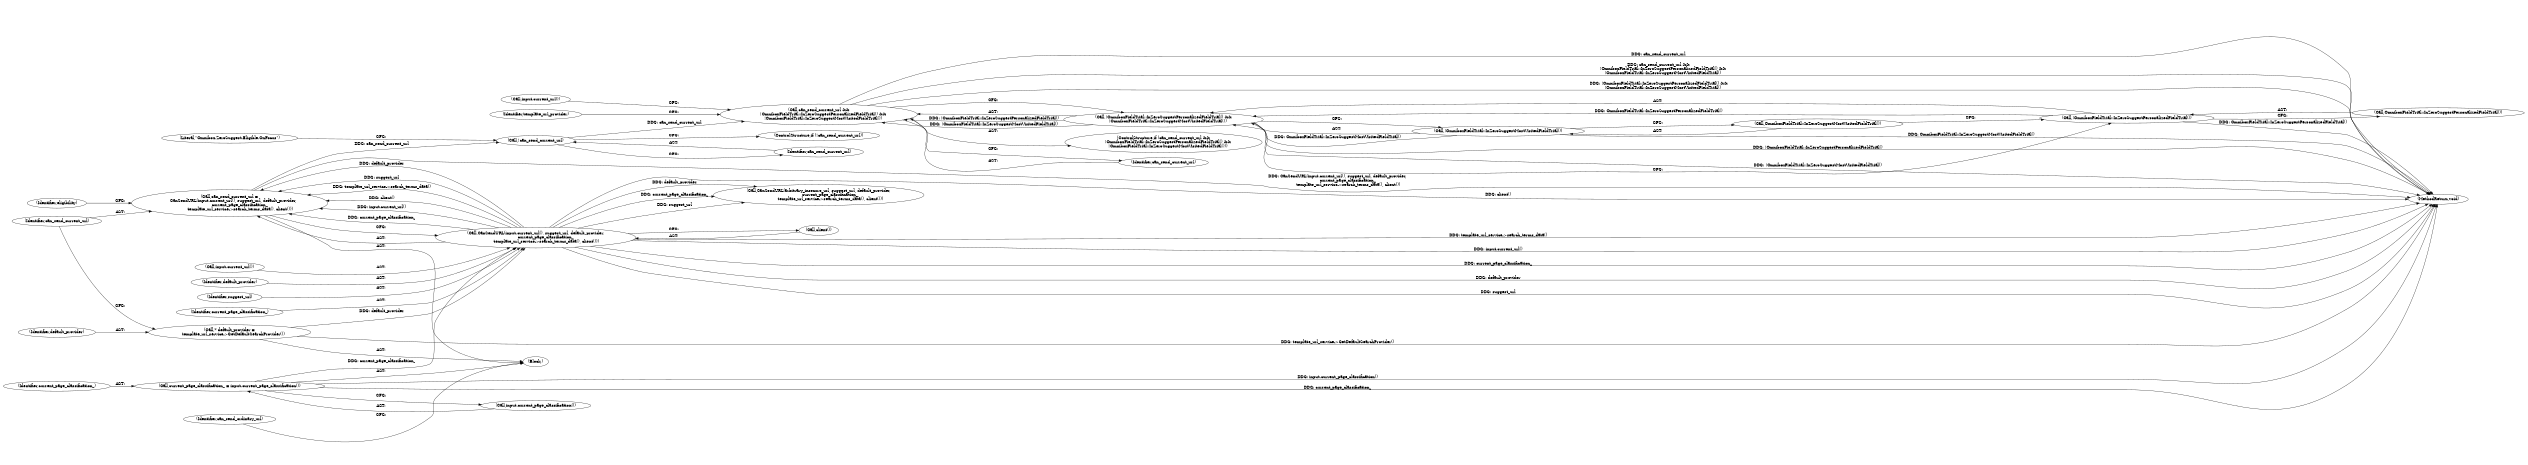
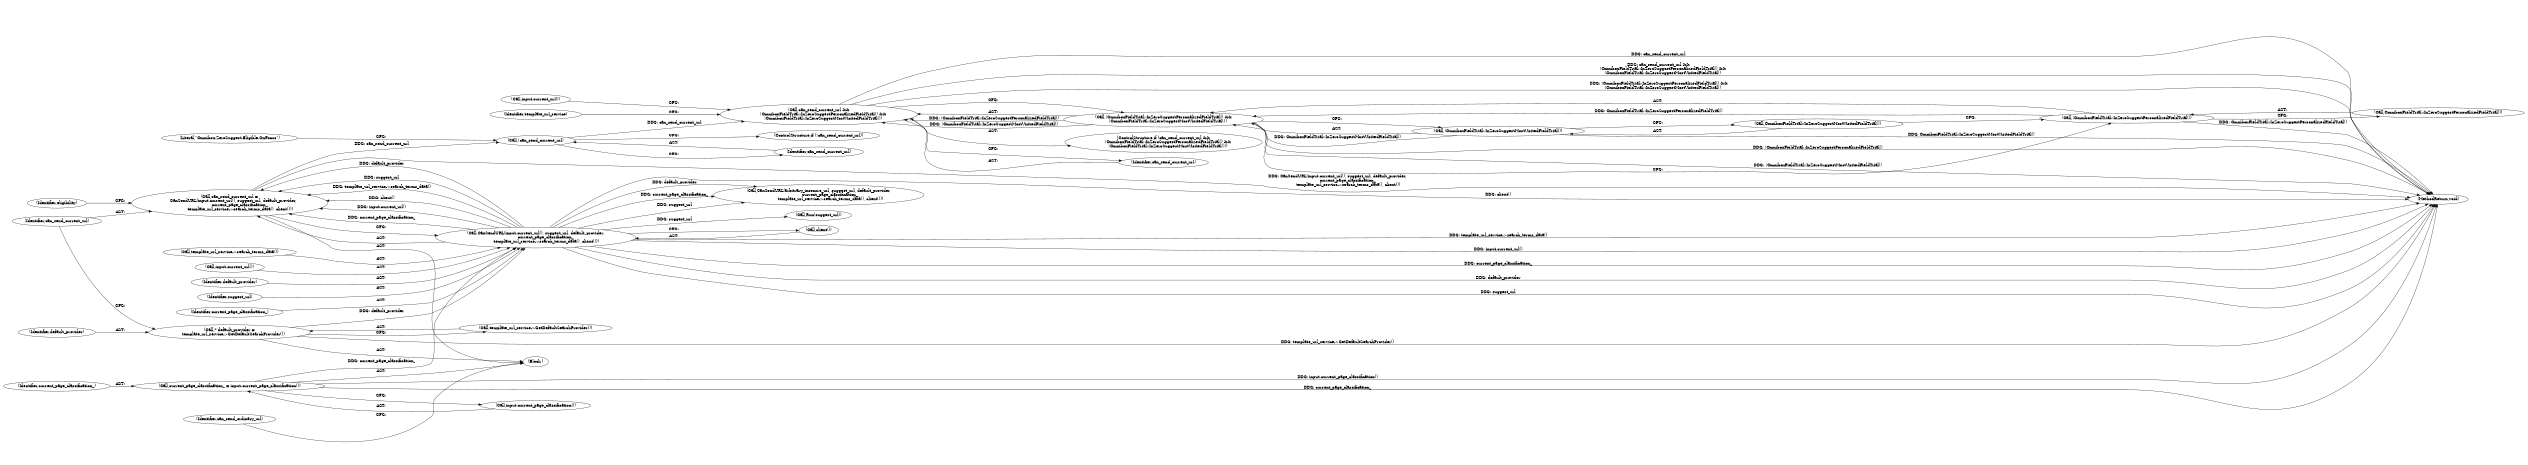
(536, 115) -> (536, 115)
none -> (819, 215)
none -> (230, 252)
none -> (536, 328)
